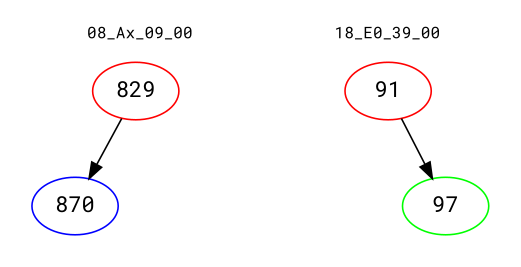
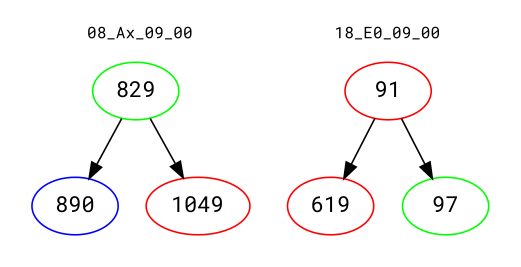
(388, 34) -> (388, 34)
(136, 91) -> (136, 91)
(75, 206) -> (75, 206)
none -> (198, 206)
none -> (331, 206)
